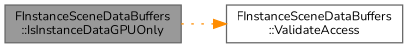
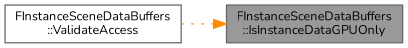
(197, 24) -> (197, 24)
